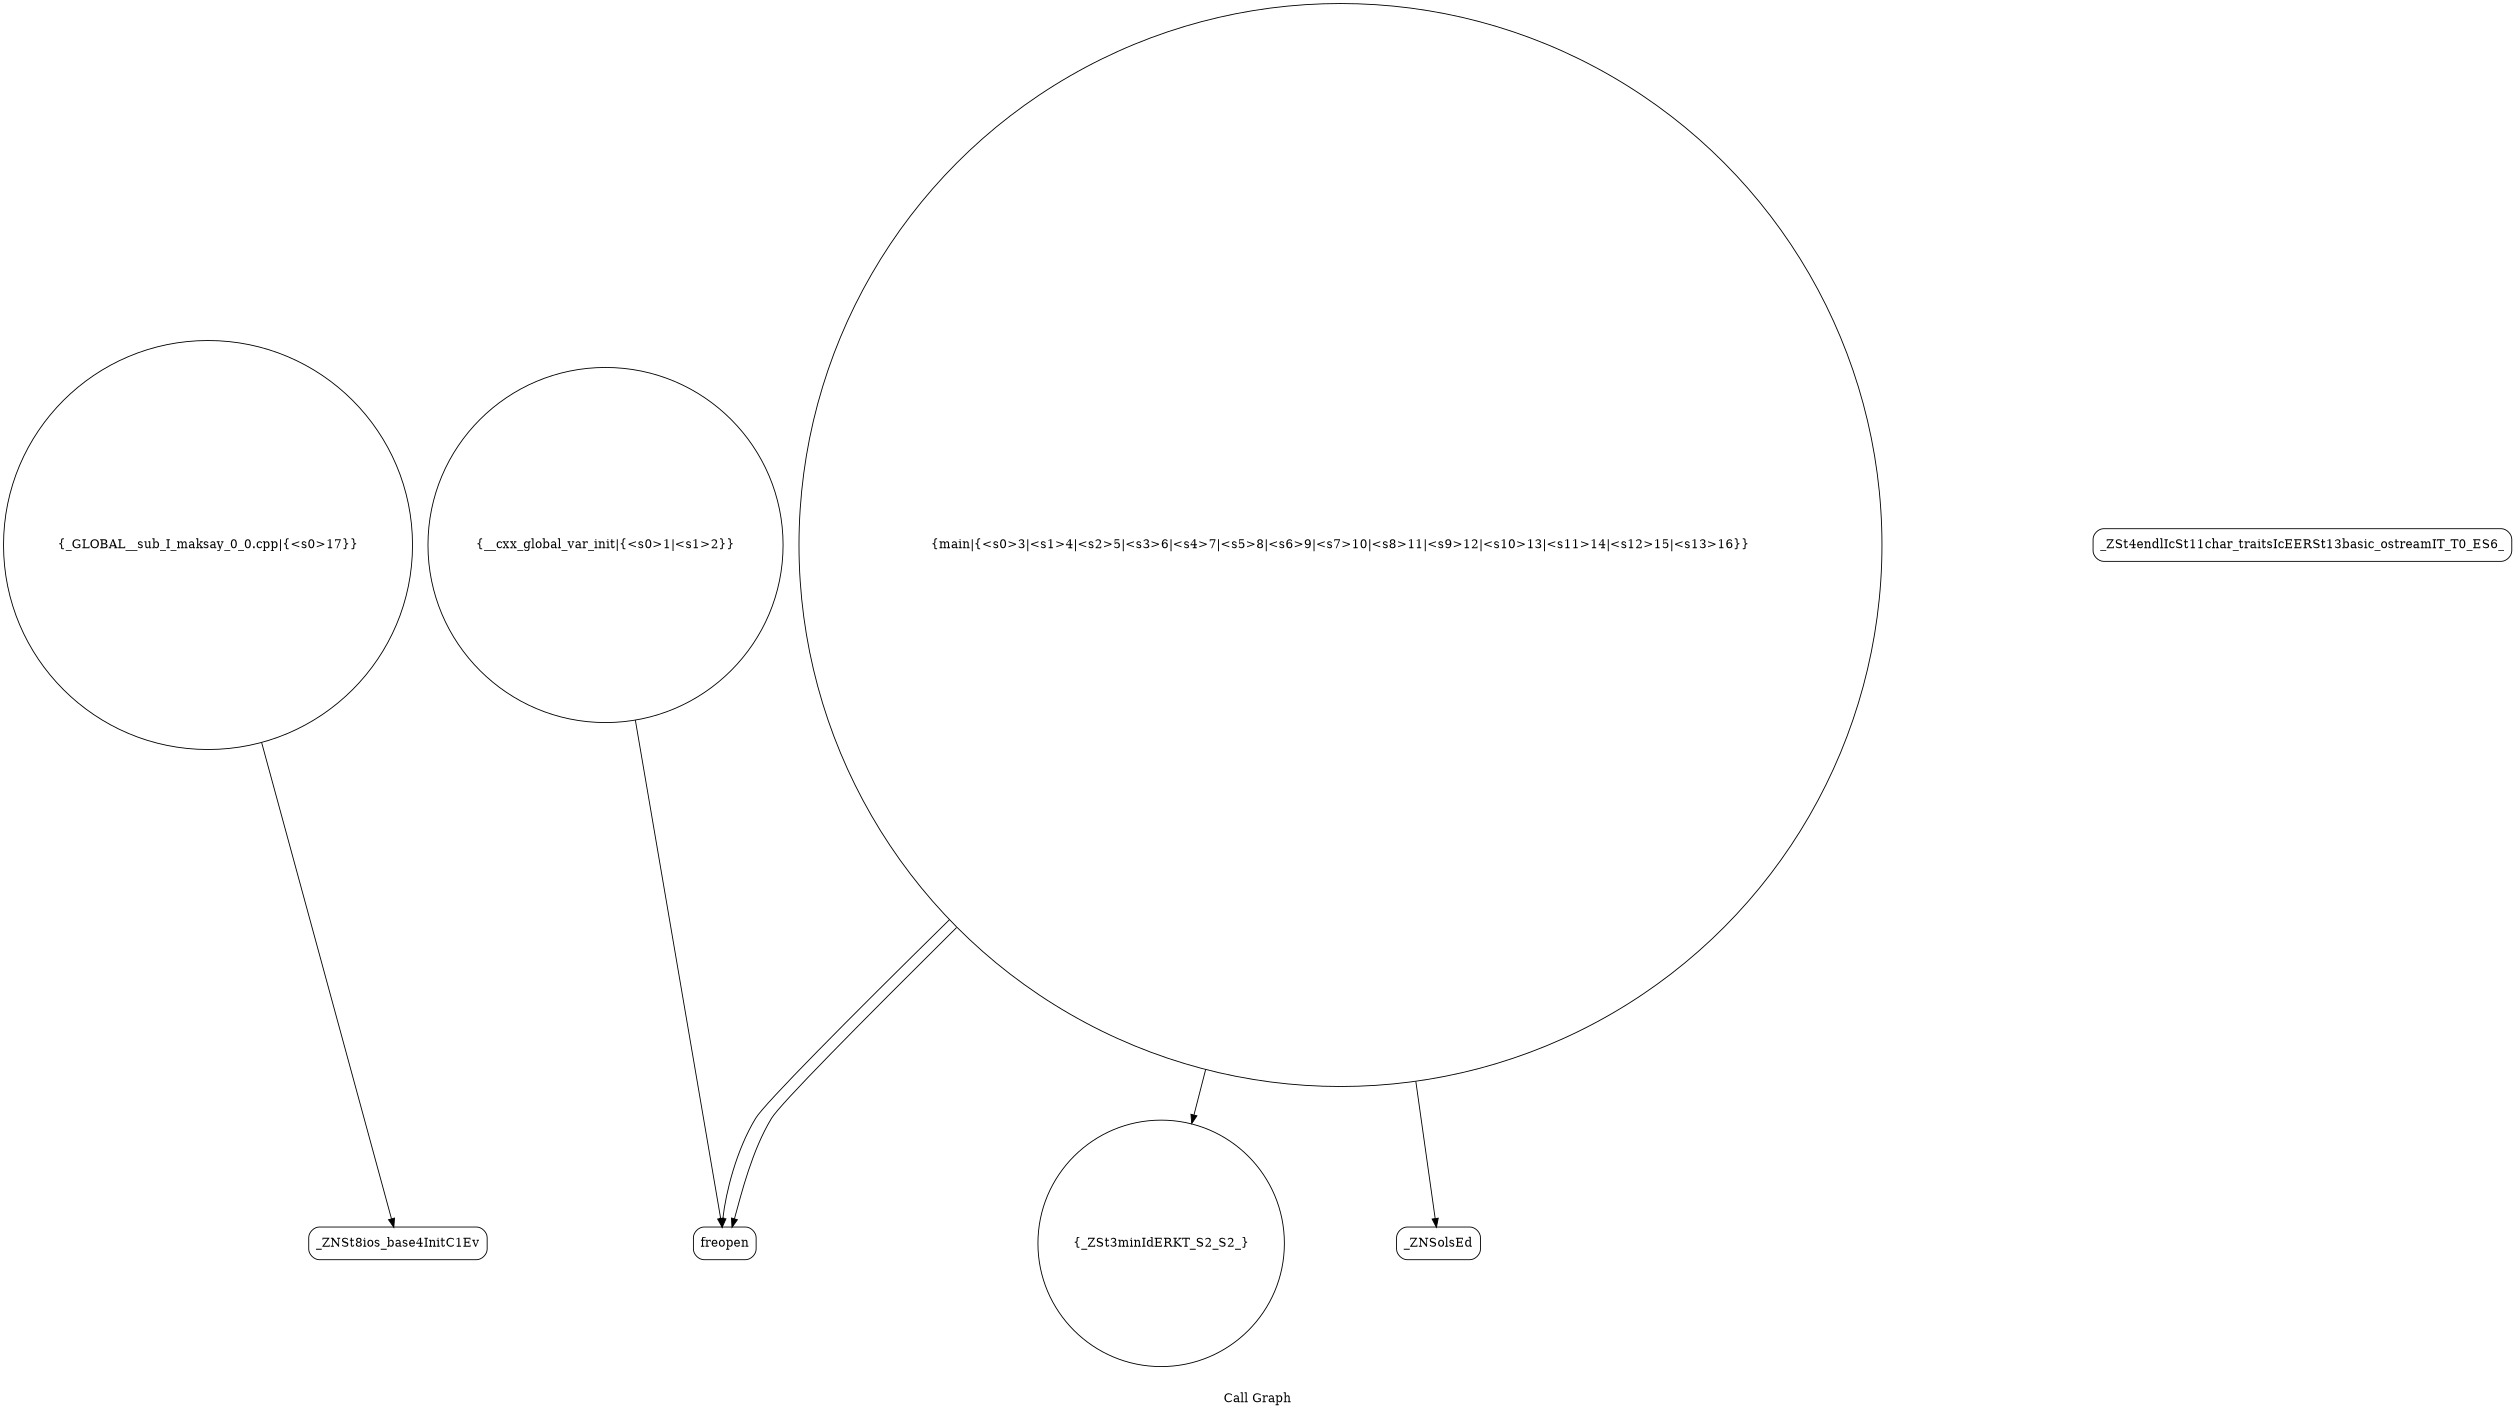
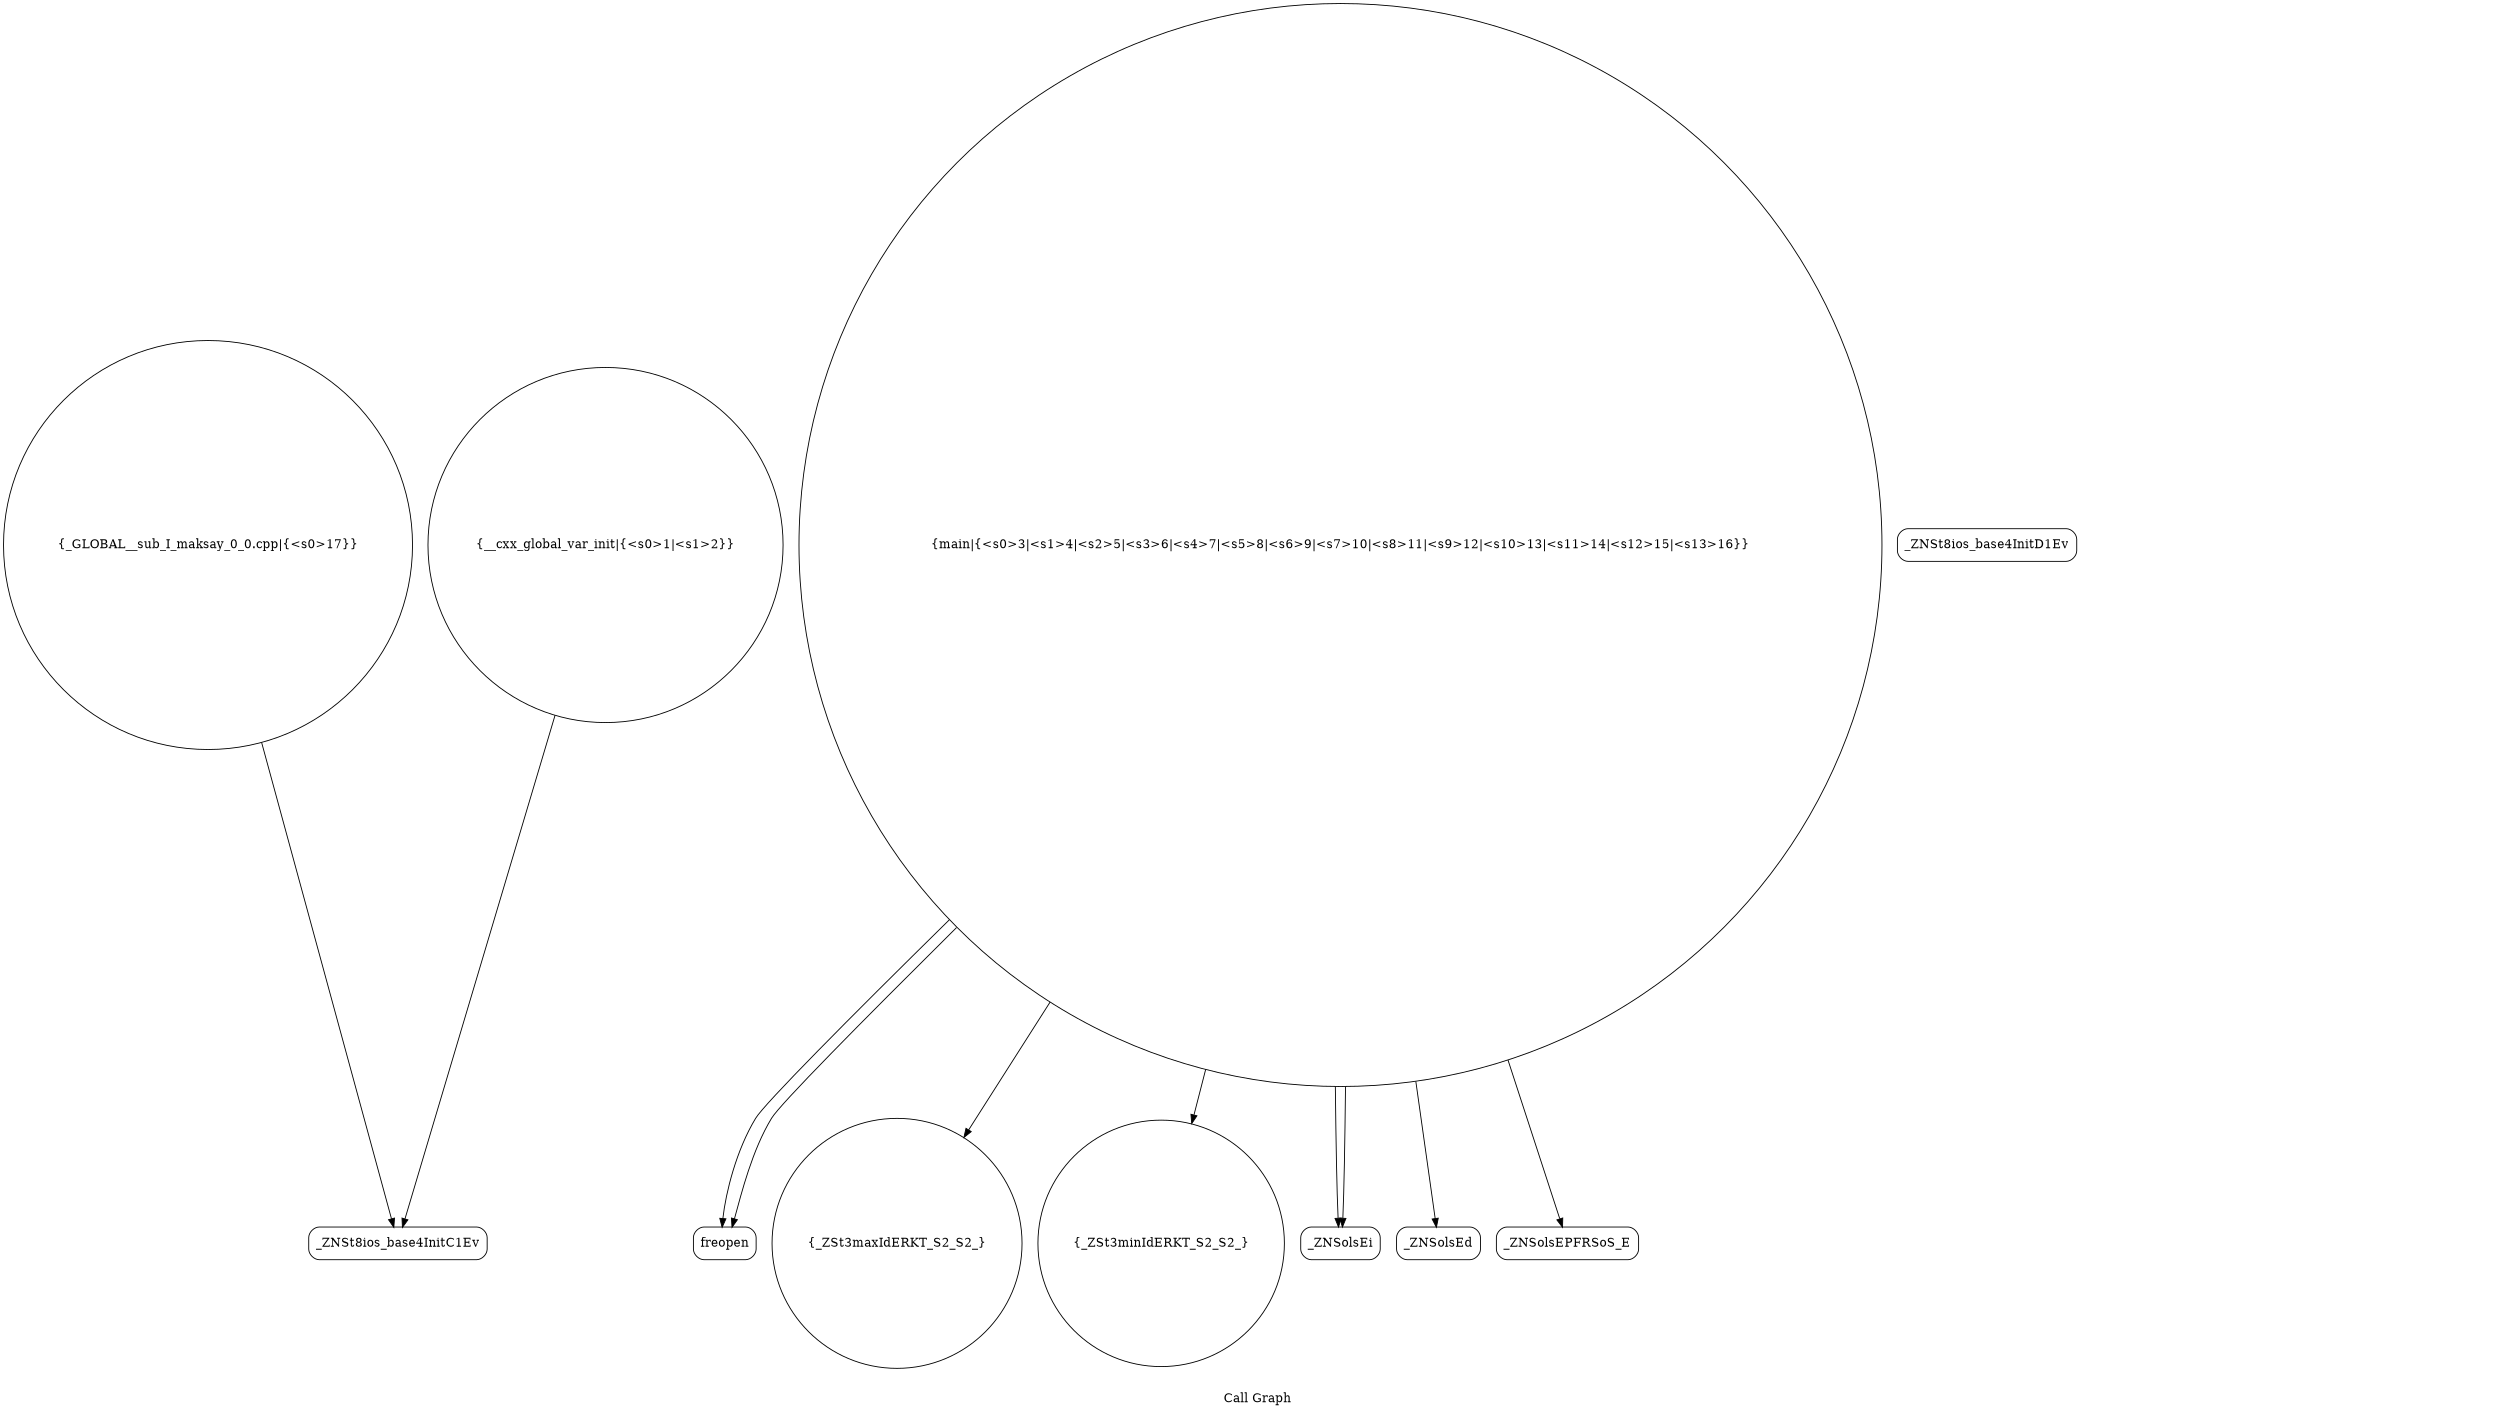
none -> (1987, 545)
(2302, 545) -> none
(678, 969) -> (480, 967)
none -> (897, 1243)
none -> (1340, 1243)
none -> (1567, 1243)
